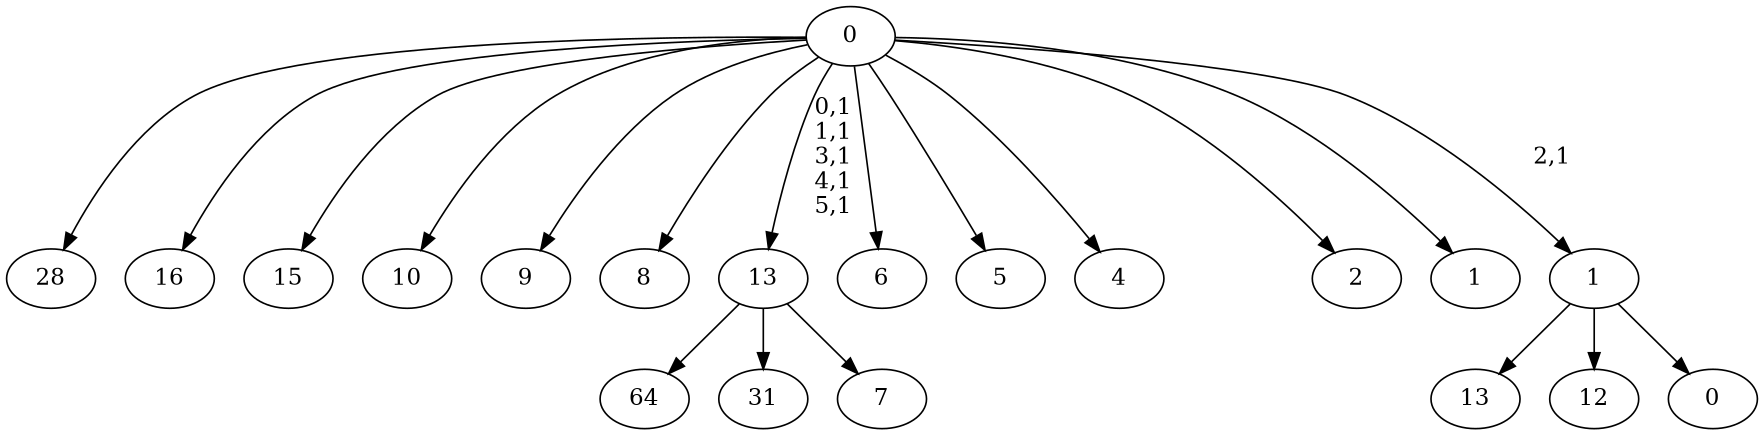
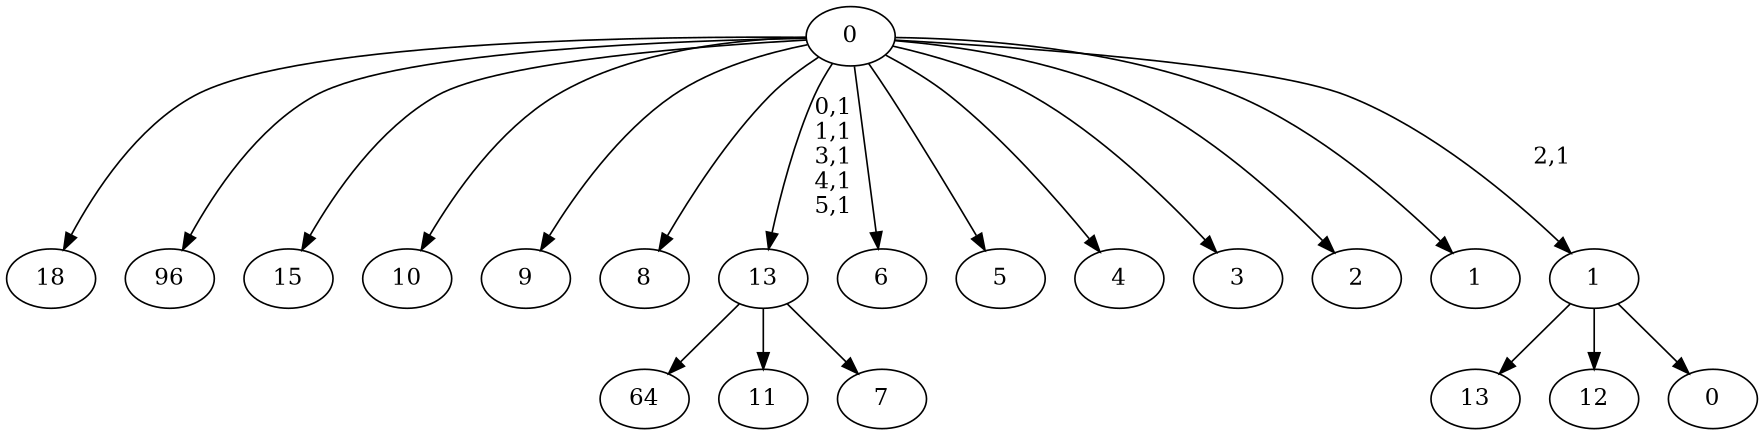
(51, 279) -> (51, 279)
(170, 279) -> (170, 279)
none -> (1238, 279)
(763, 399) -> (763, 399)
